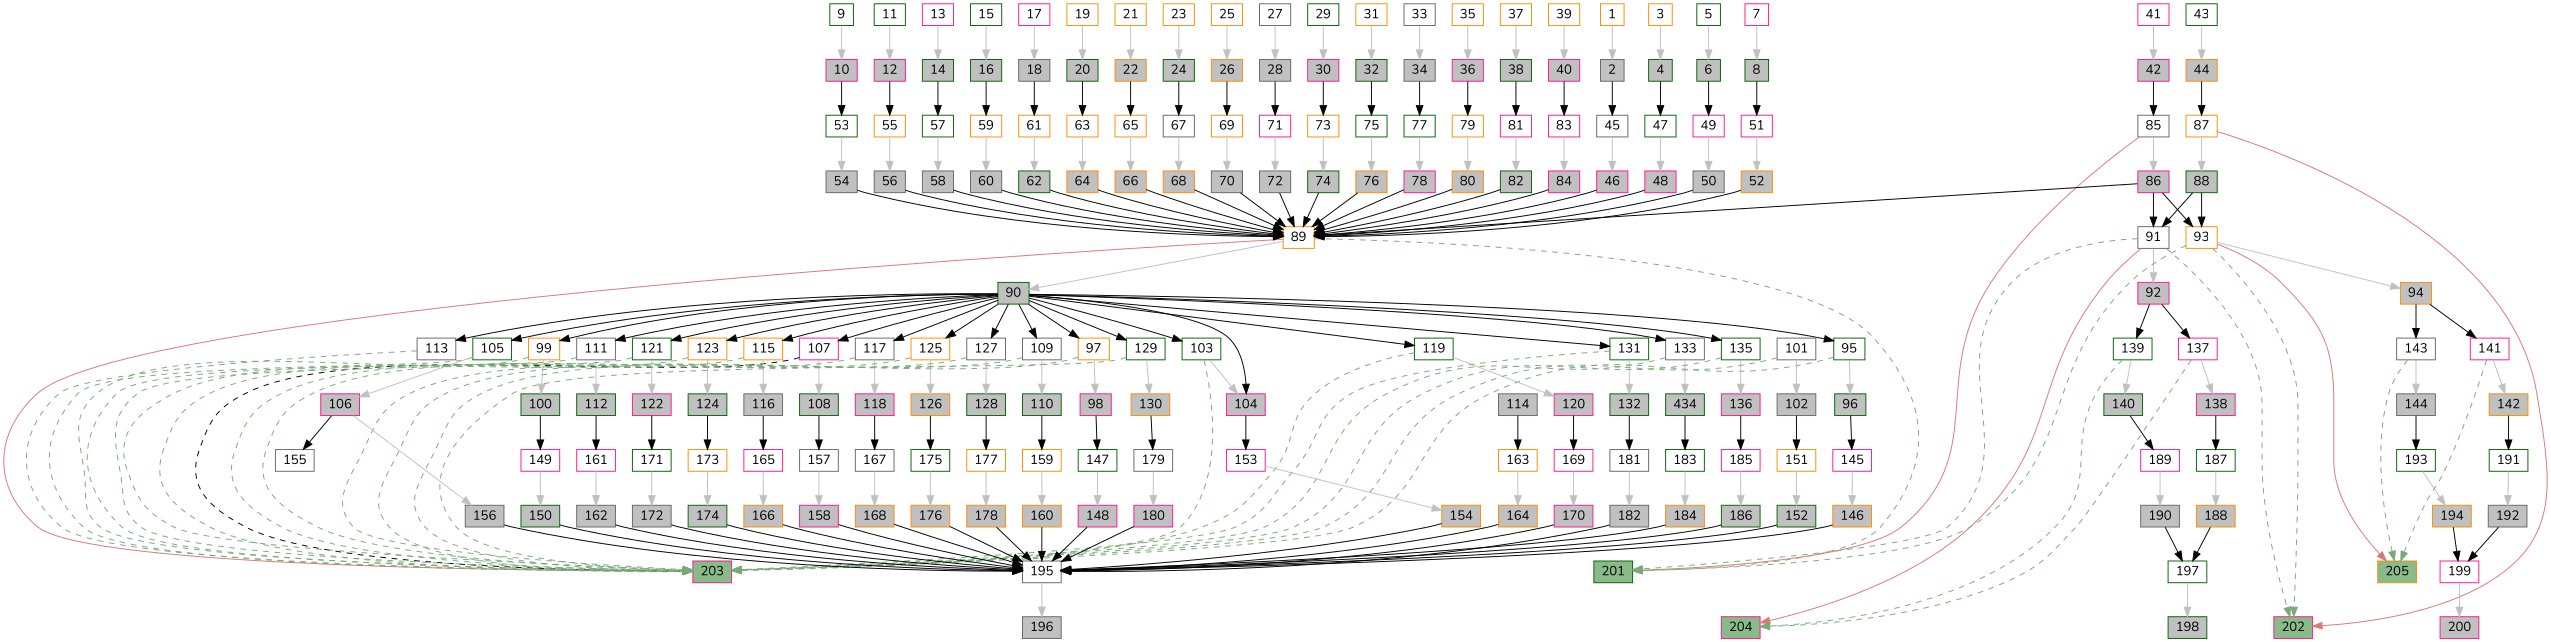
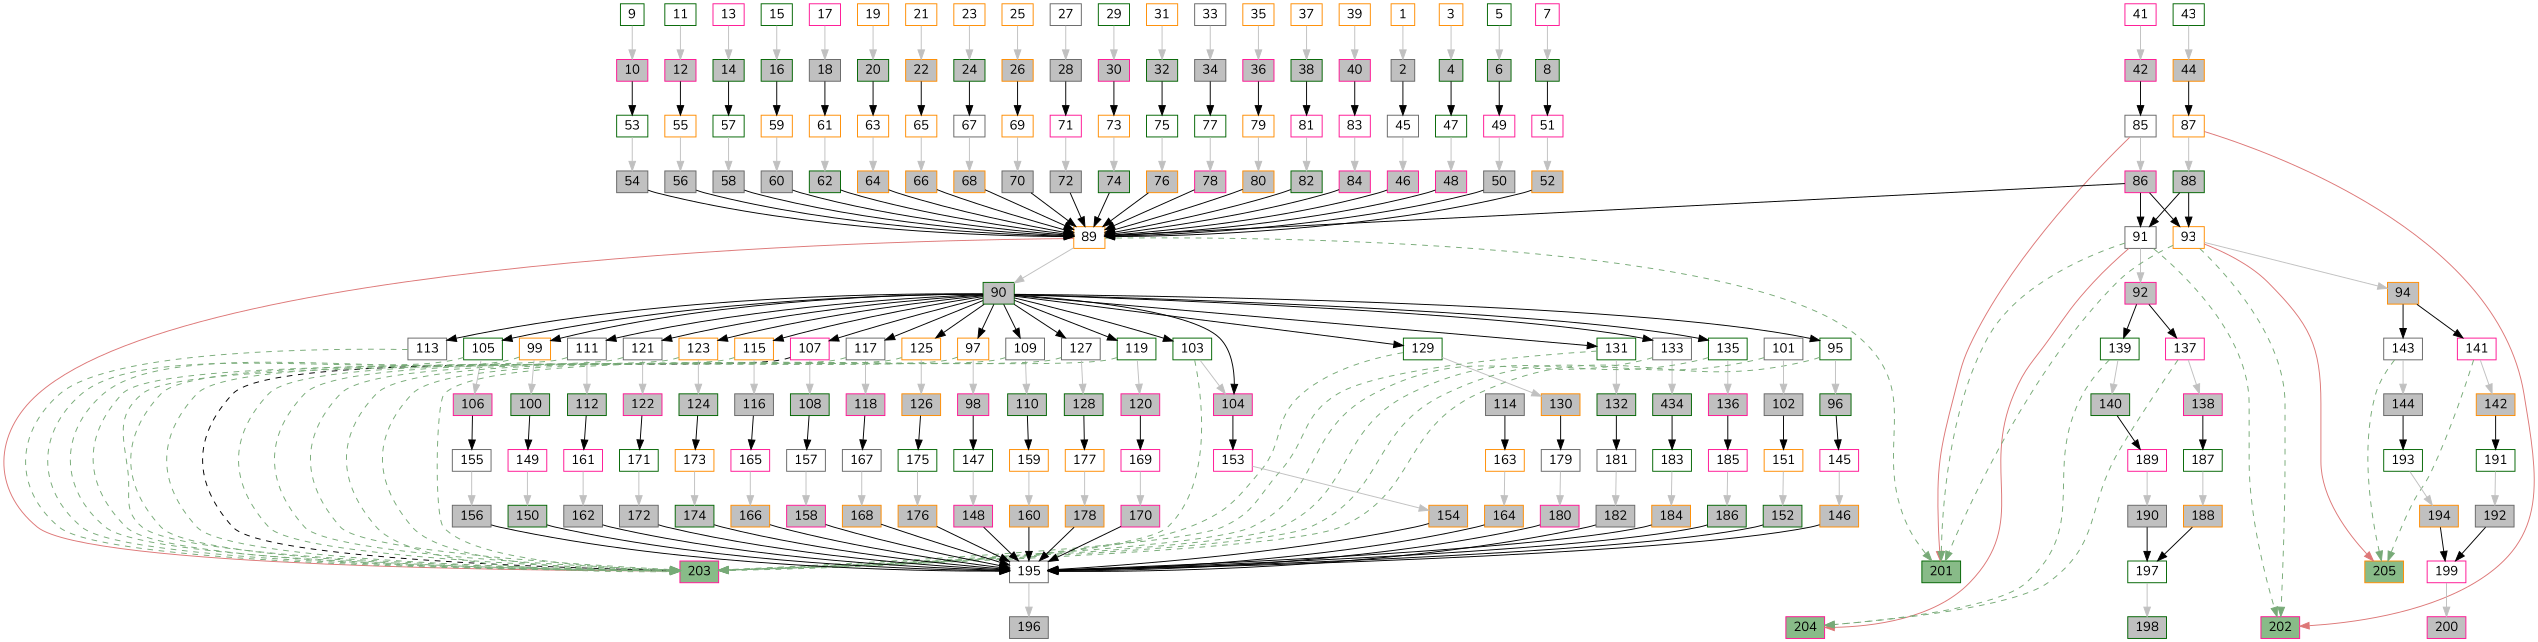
(652, 349) -> (643, 349)
(408, 457) -> (472, 484)
